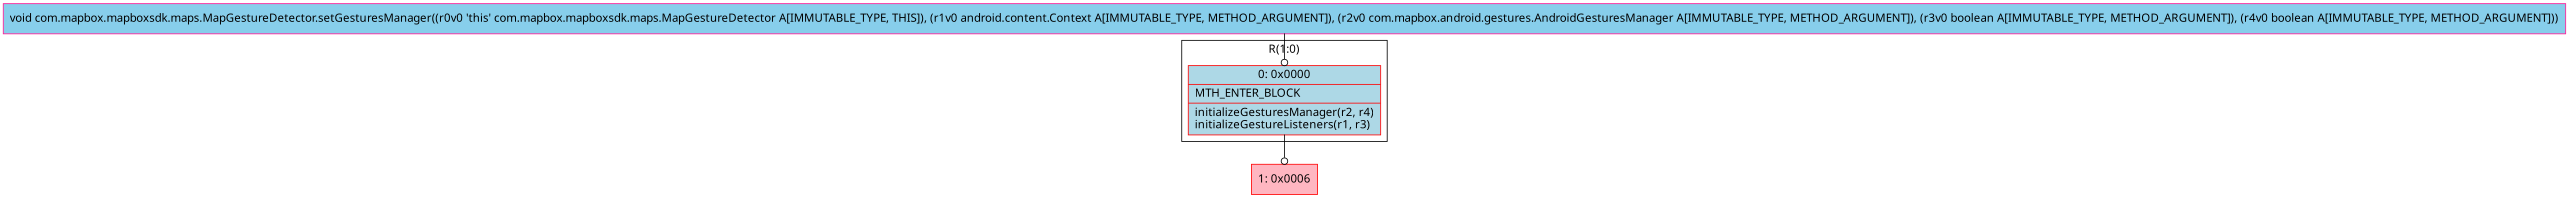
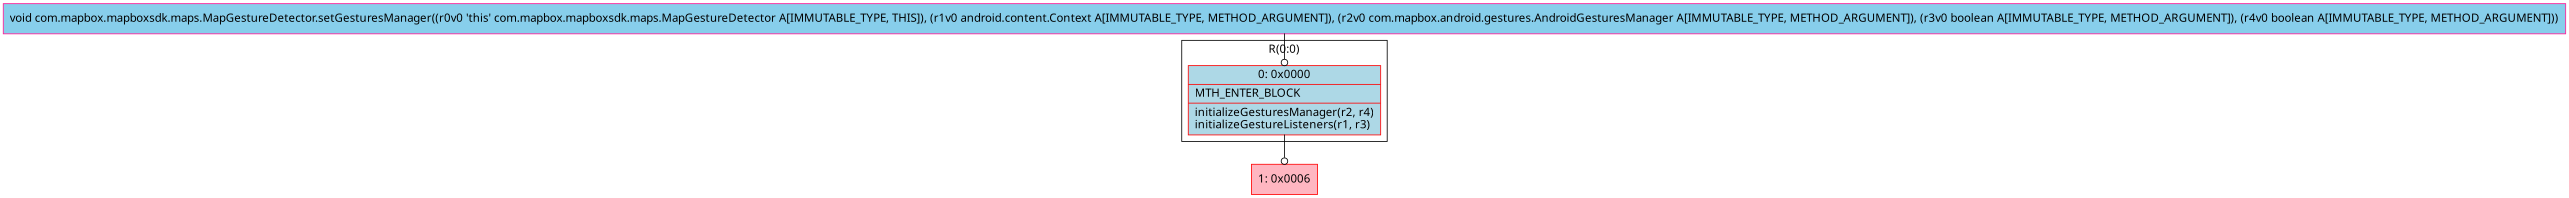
(1284, 50) -> (1284, 50)
